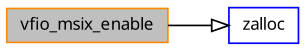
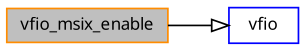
(264, 25) -> (264, 25)
